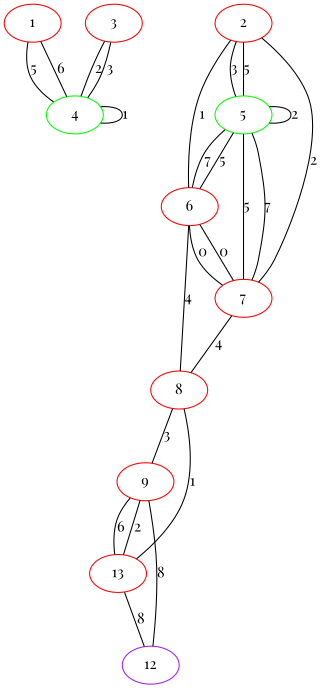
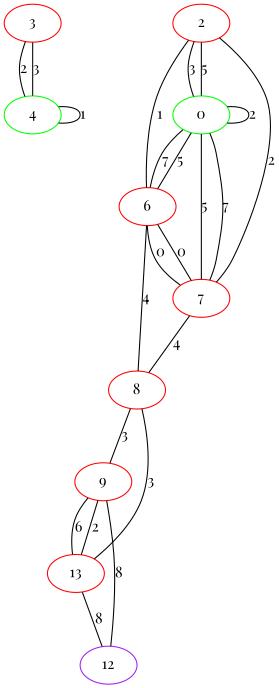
(33, 23) -> none
(244, 115) -> (201, 115)
(193, 482) -> (151, 482)
